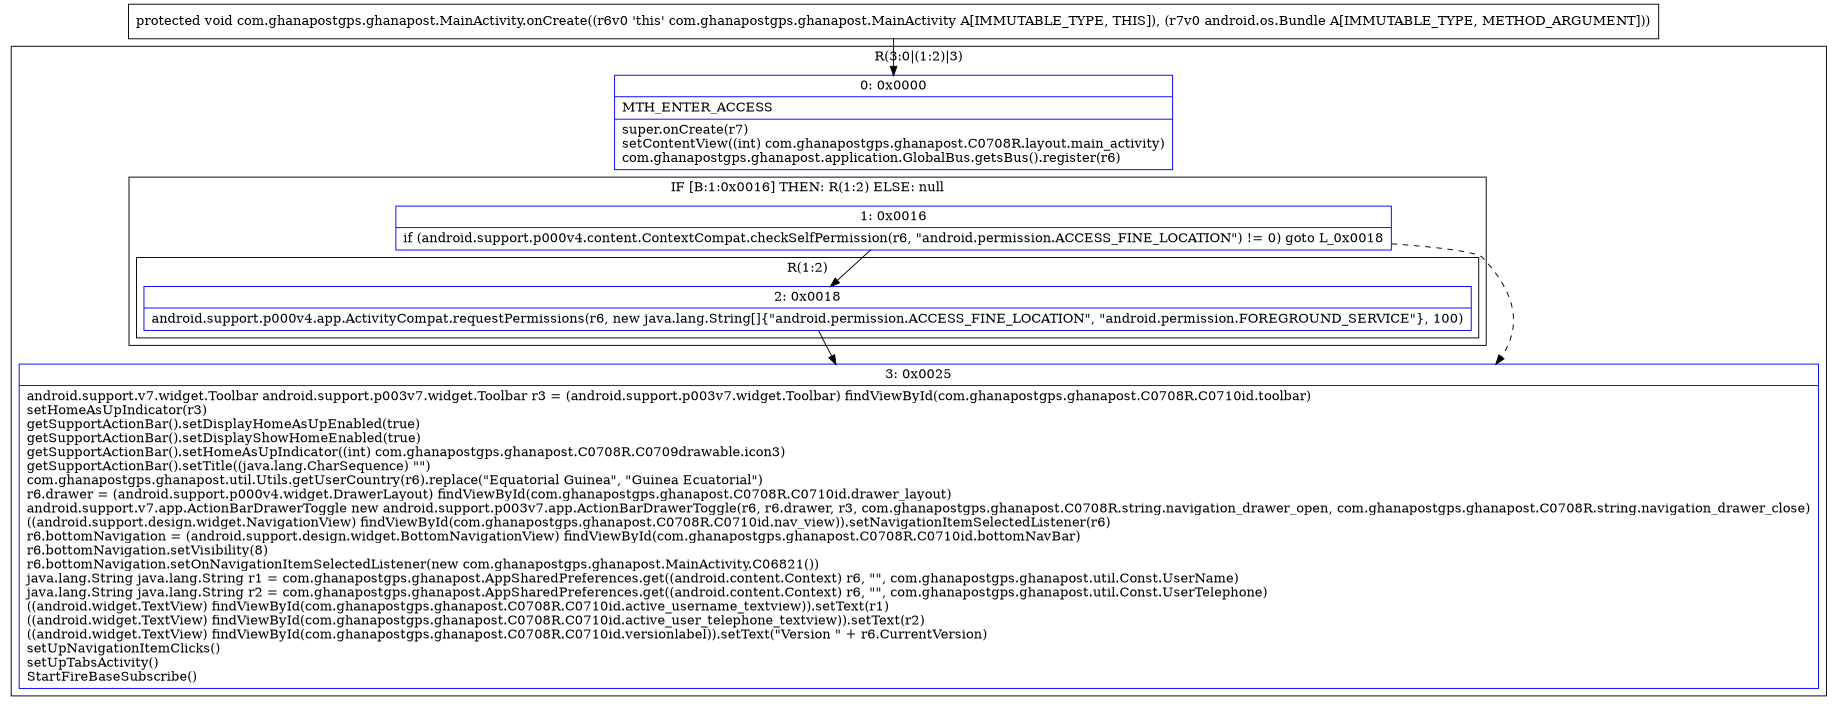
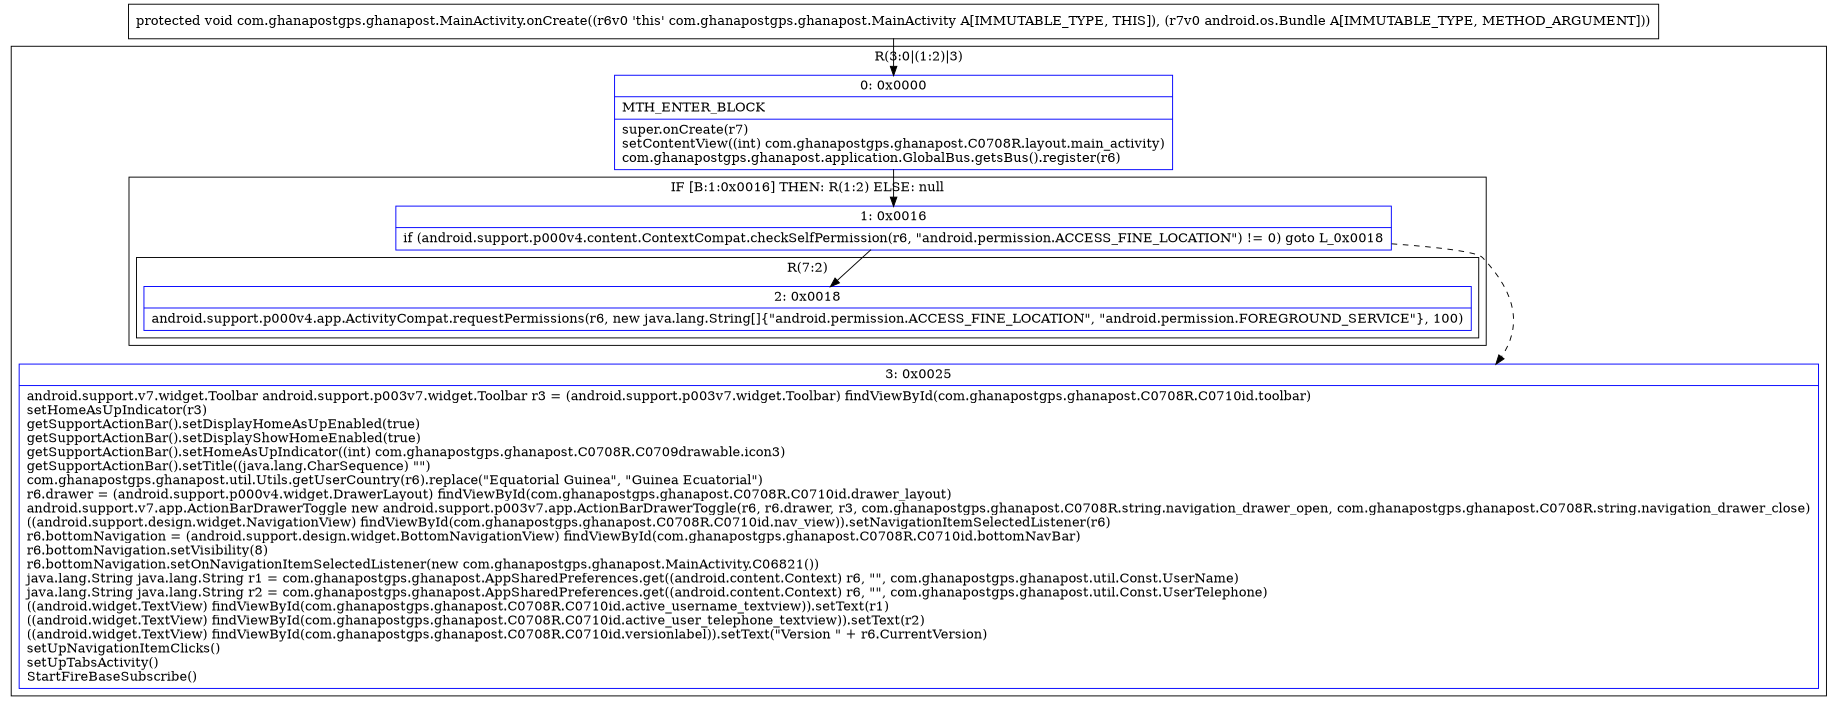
(698, 107) -> (694, 107)
none -> (894, 183)
(808, 268) -> (808, 268)
(825, 343) -> none
